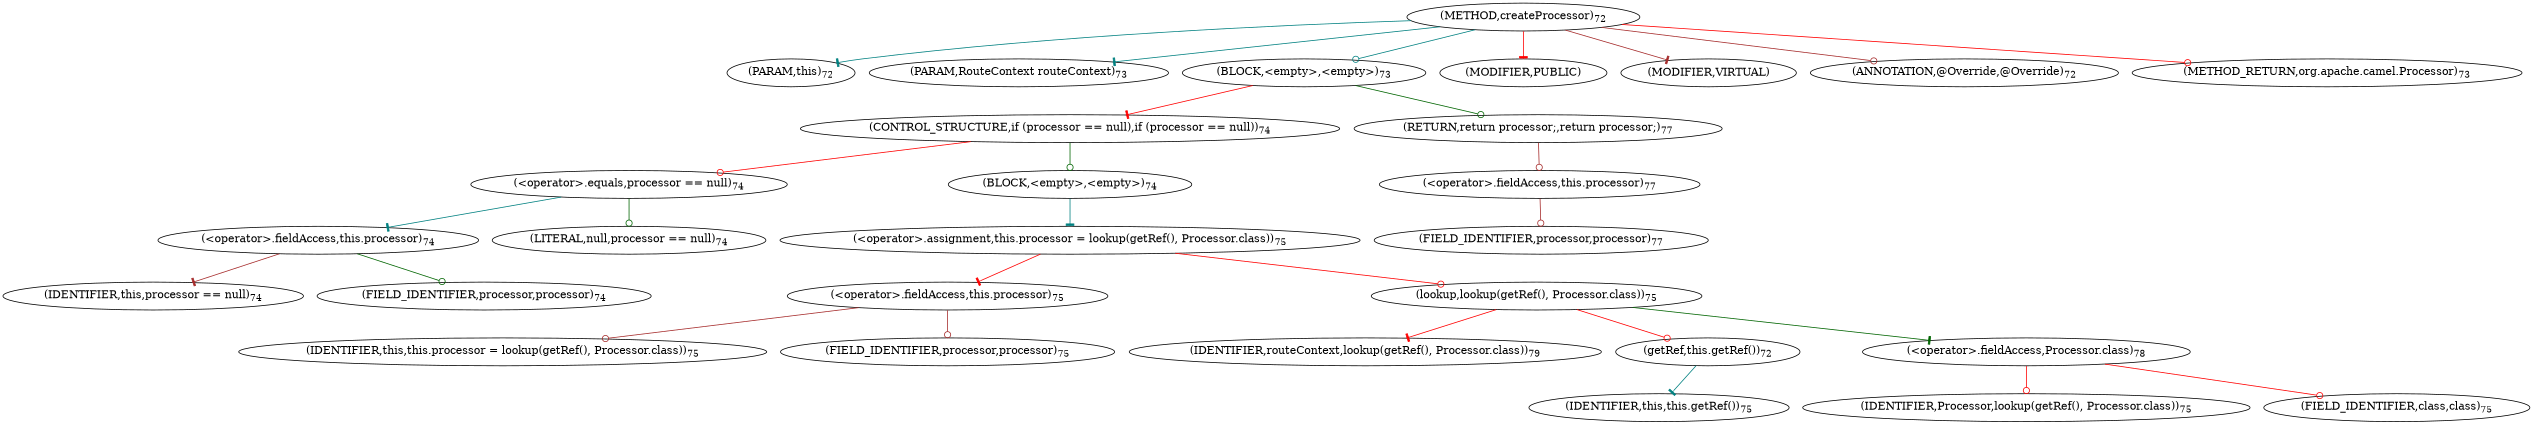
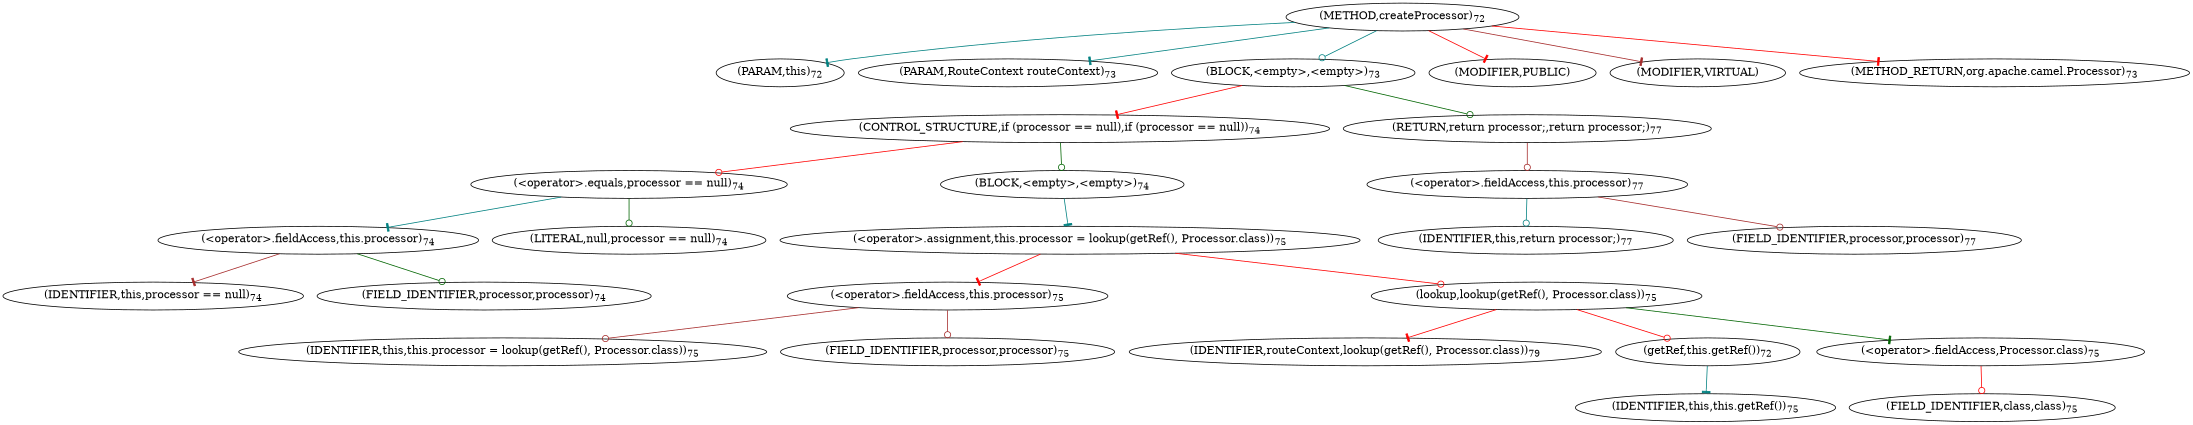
(1903, 43) -> (1684, 44)
(1964, 73) -> none
none -> (1526, 240)
(2140, 351) -> (2094, 351)
(2026, 408) -> none
